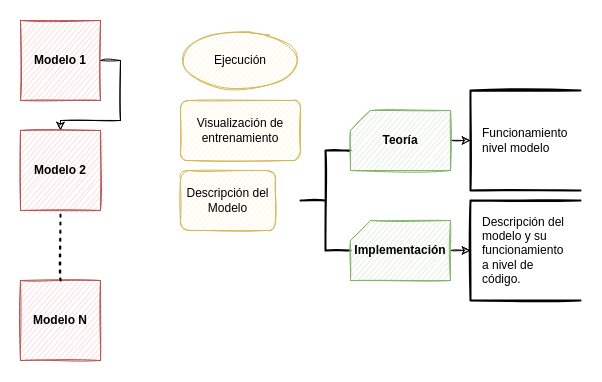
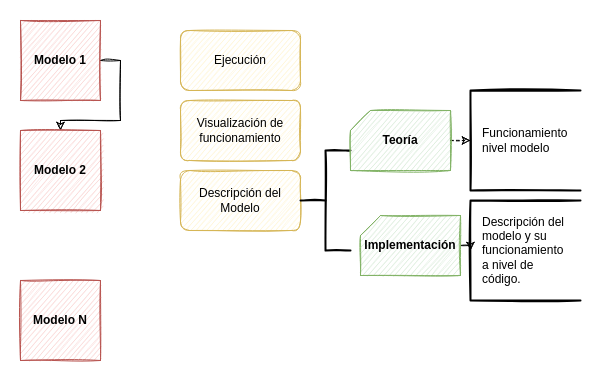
(241, 61) -> (241, 61)
(241, 131) -> (241, 131)
(457, 141) -> (457, 141)
(228, 201) -> (241, 201)
(61, 248) -> none
(401, 251) -> (411, 246)
